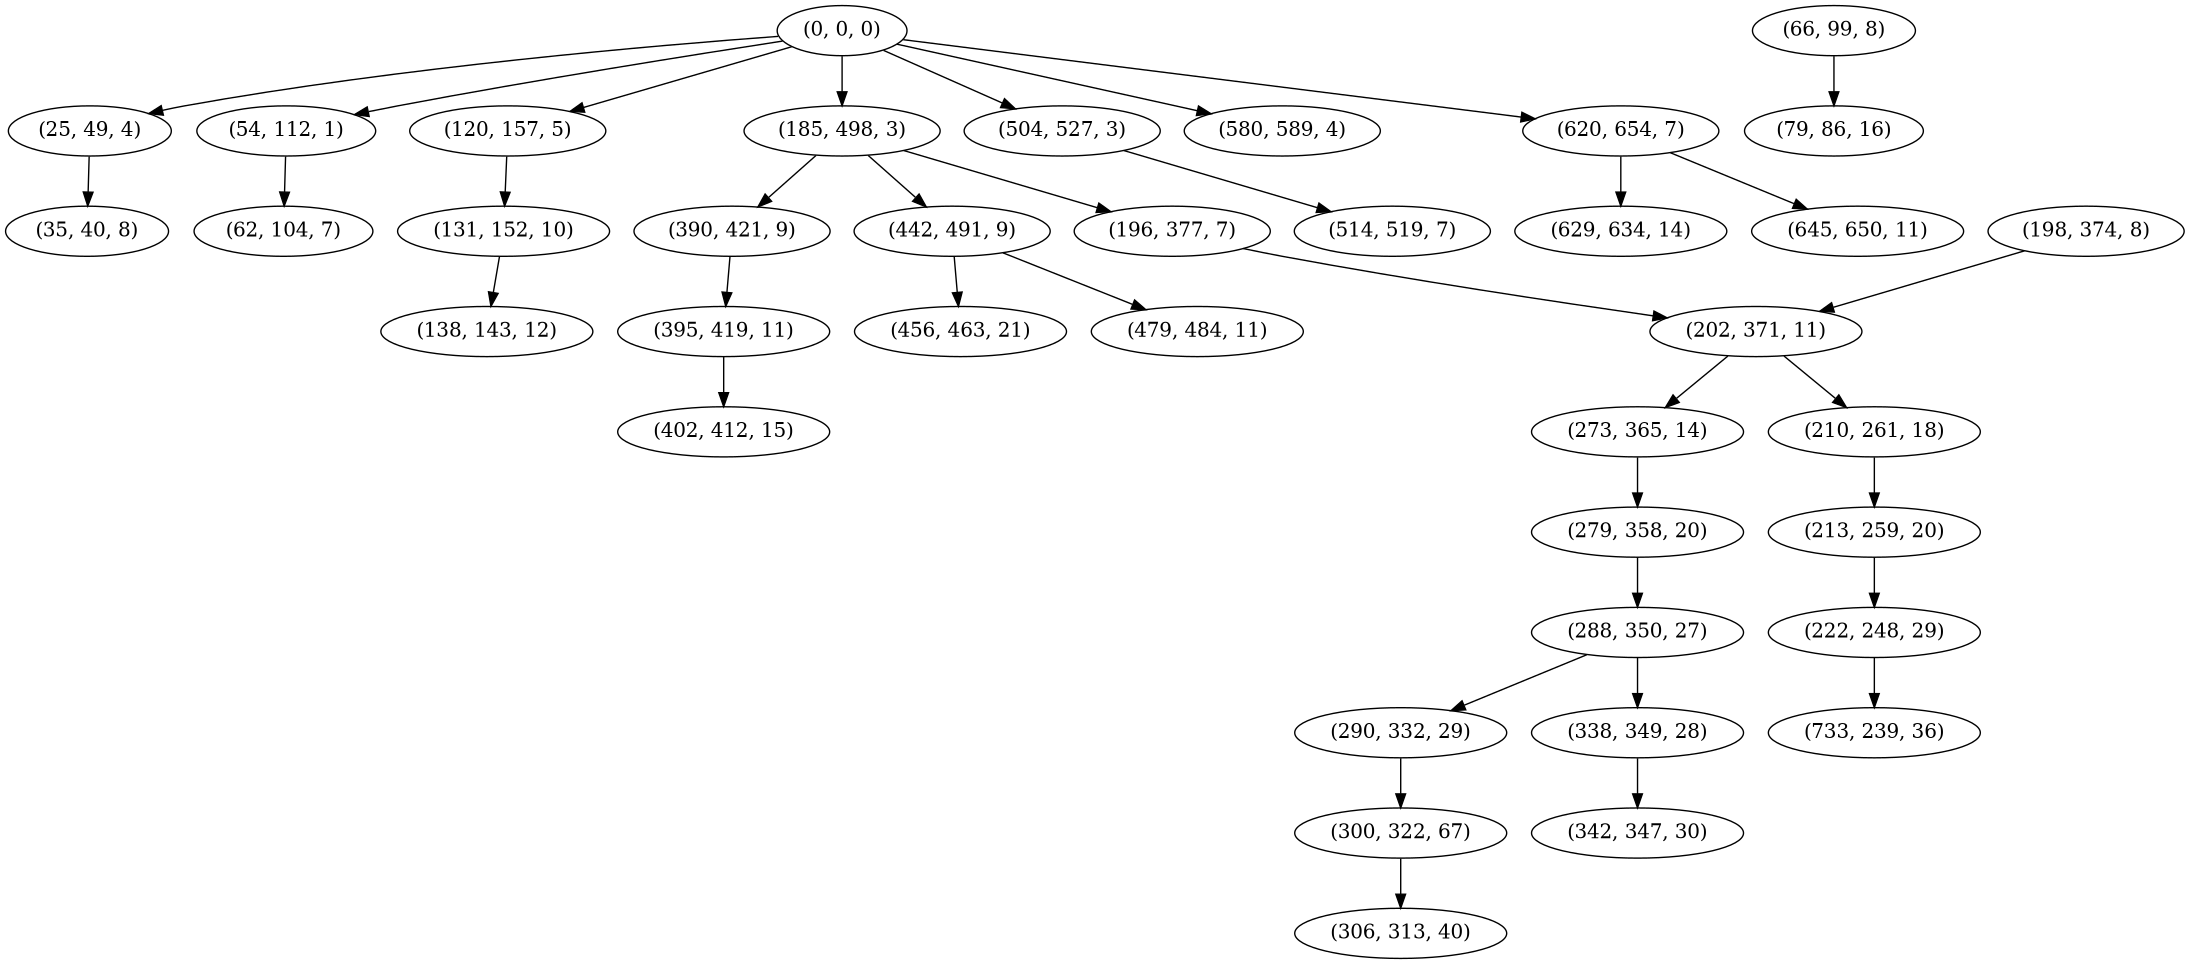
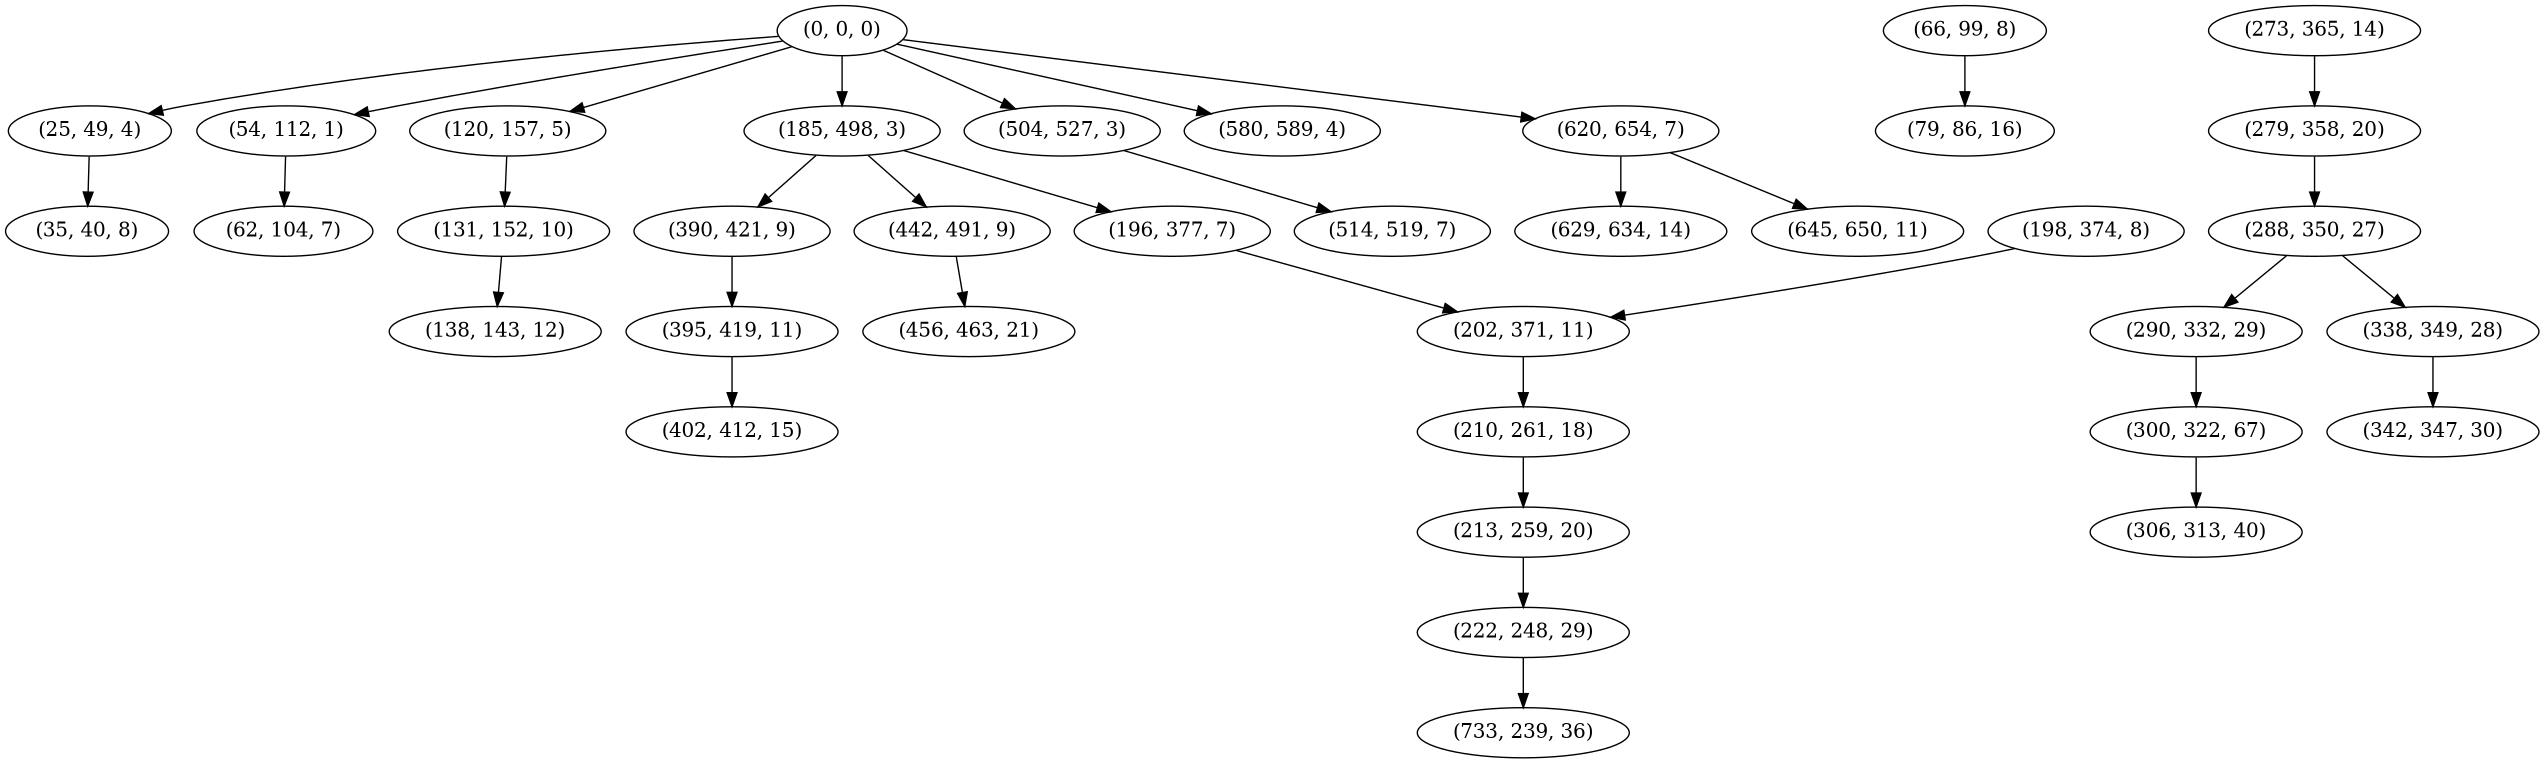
(1197, 332) -> none
(1702, 377) -> none
